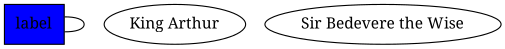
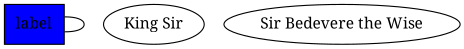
(175, 24) -> (154, 24)
